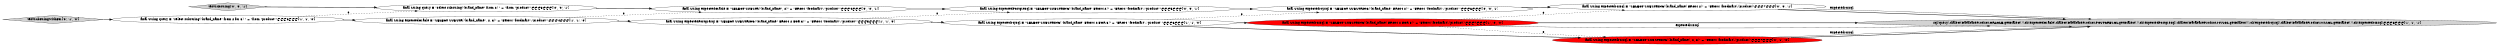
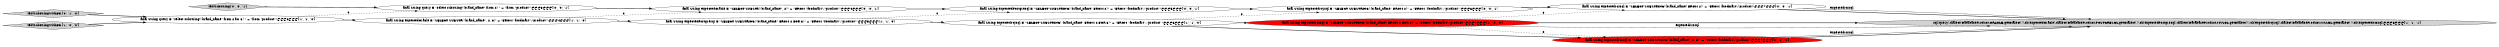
none -> (53, 25)
